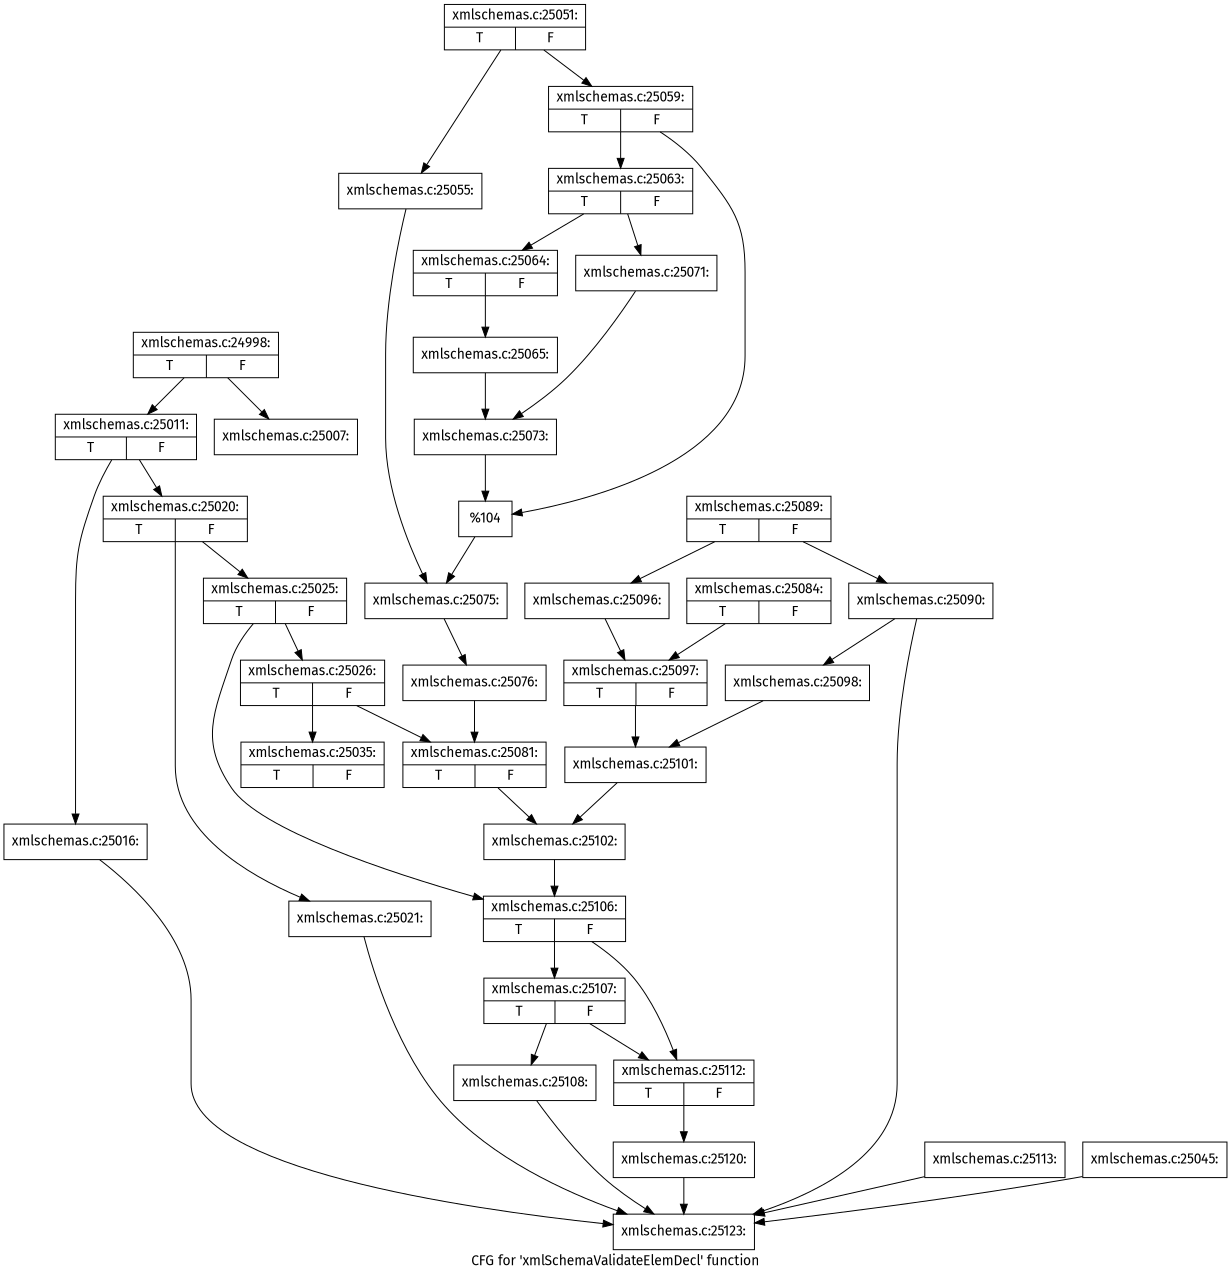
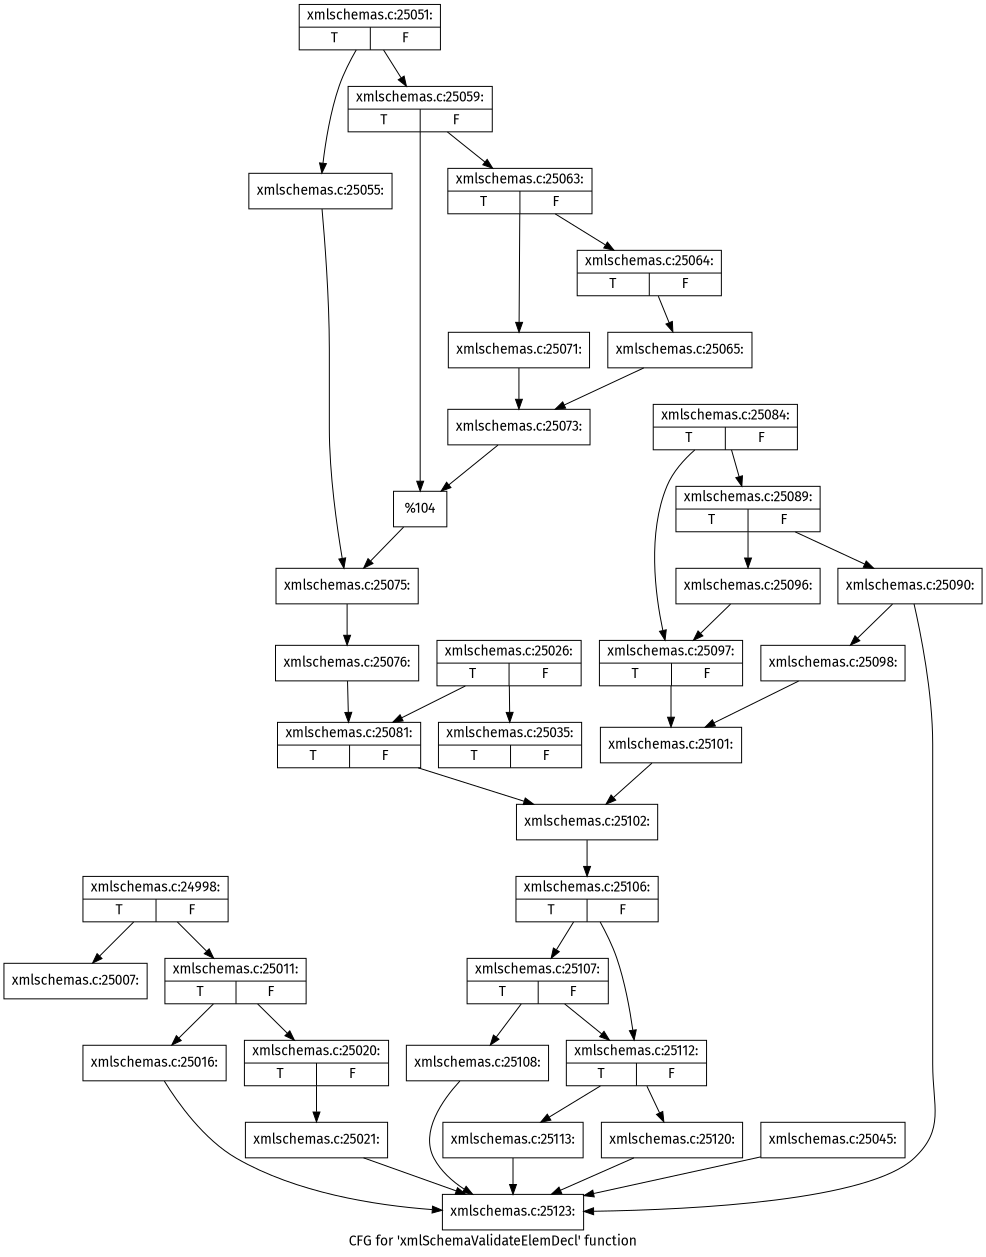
none -> (735, 463)
(275, 601) -> none
none -> (575, 1101)
